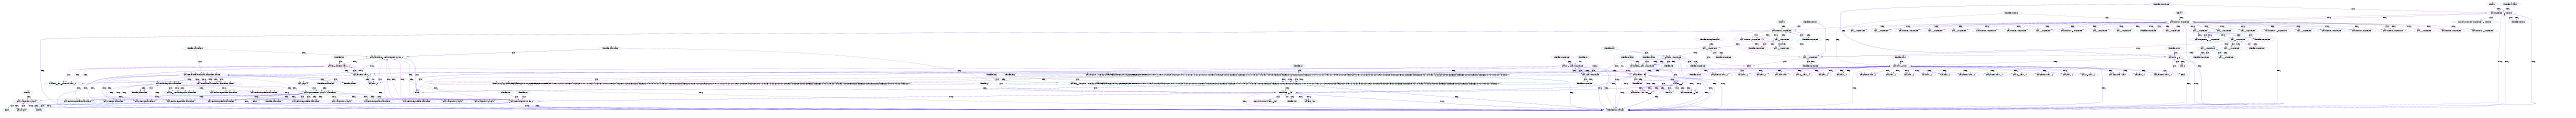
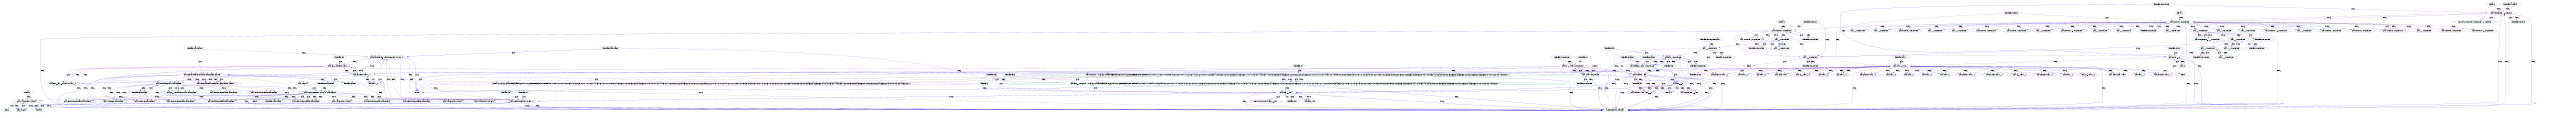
(1286, 93) -> (1286, 93)
